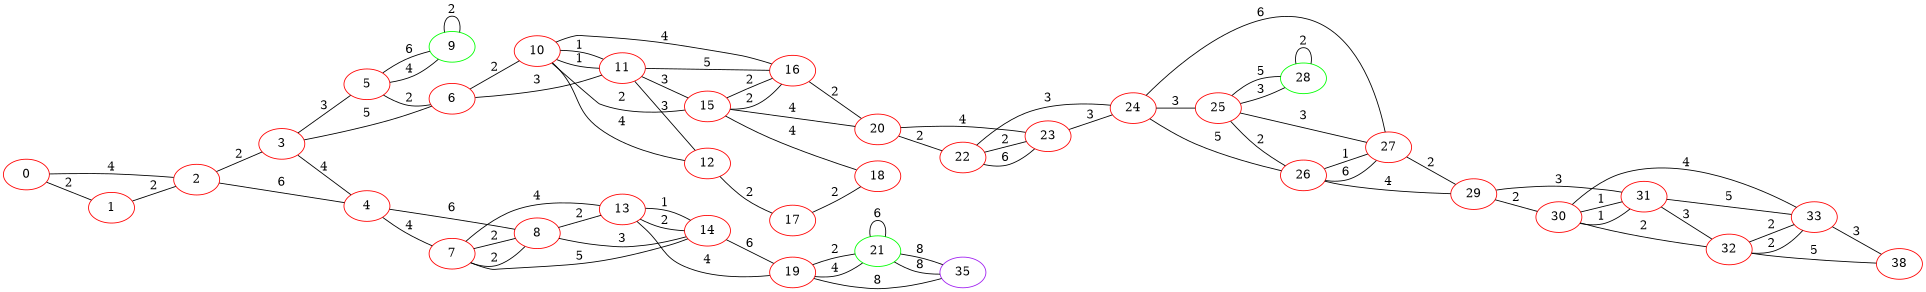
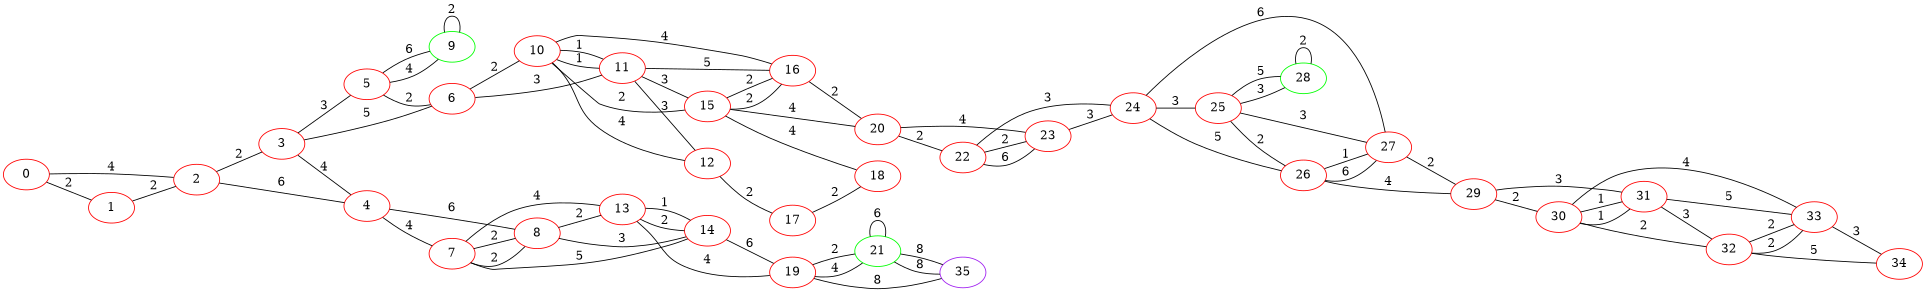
(1899, 264) -> (1899, 264)
